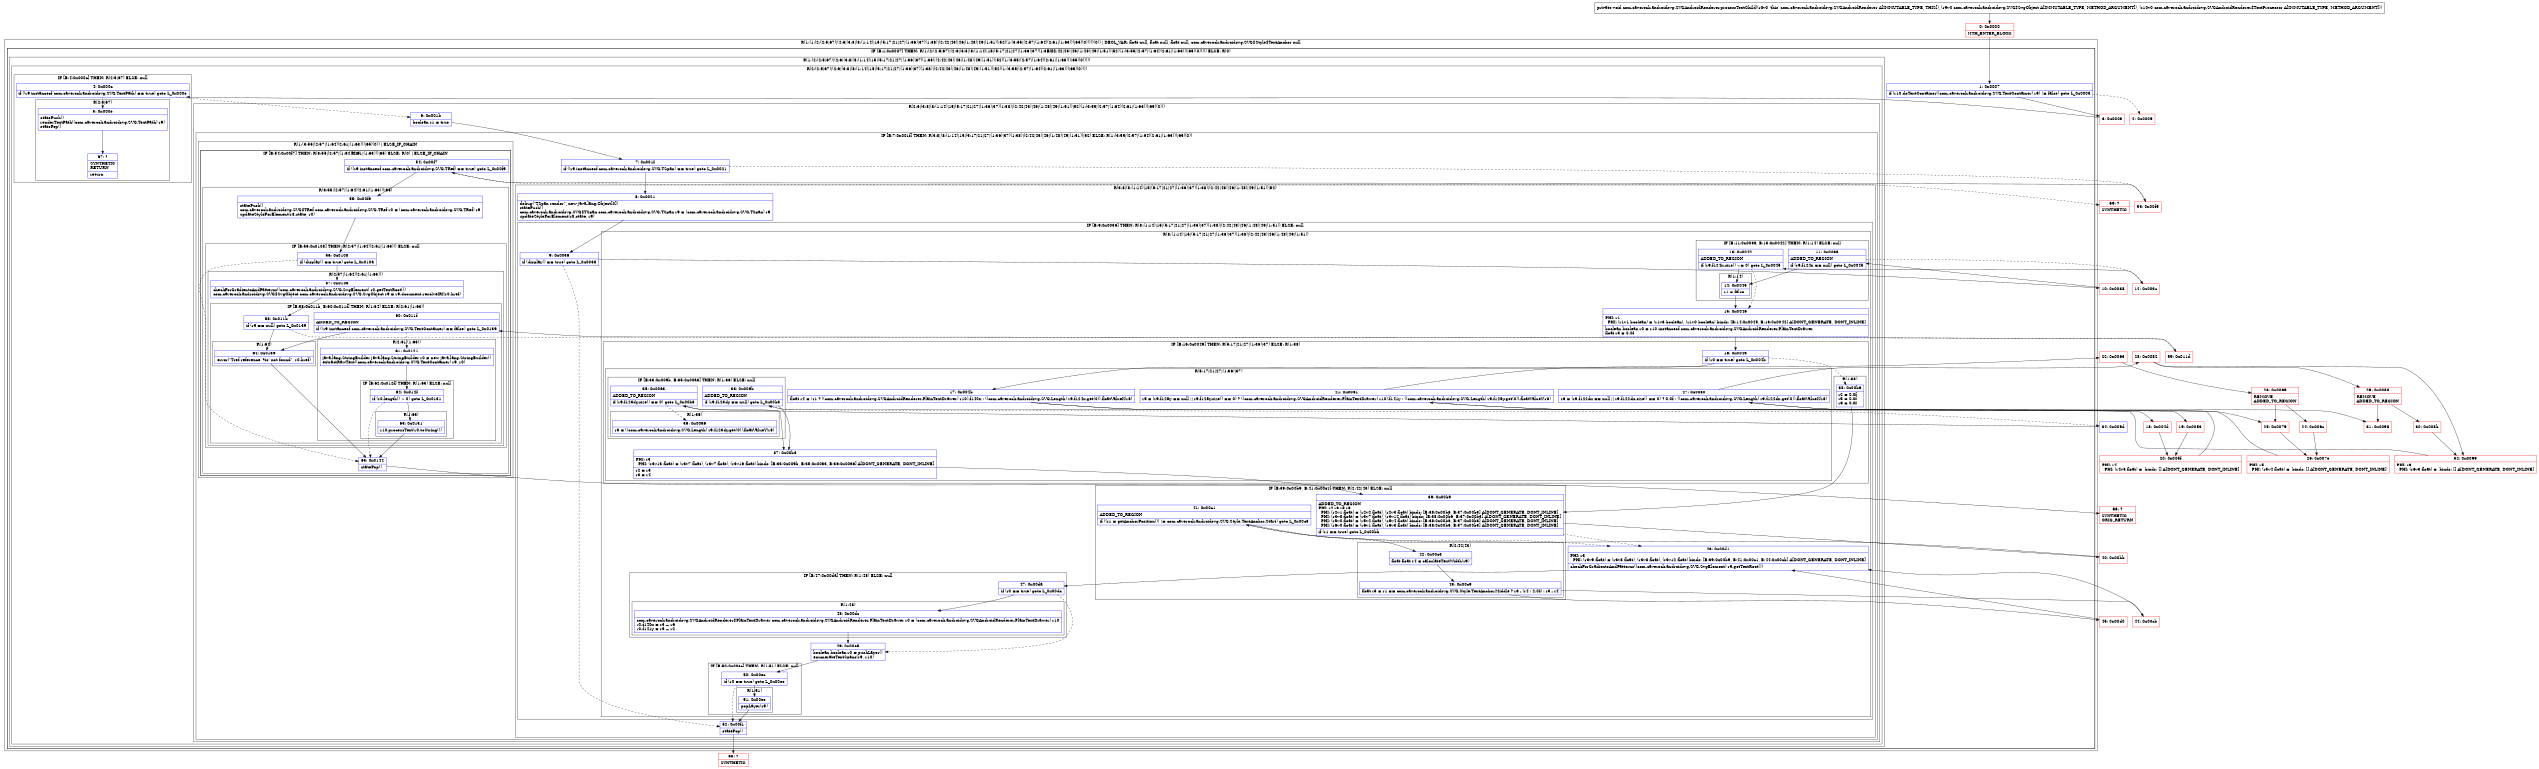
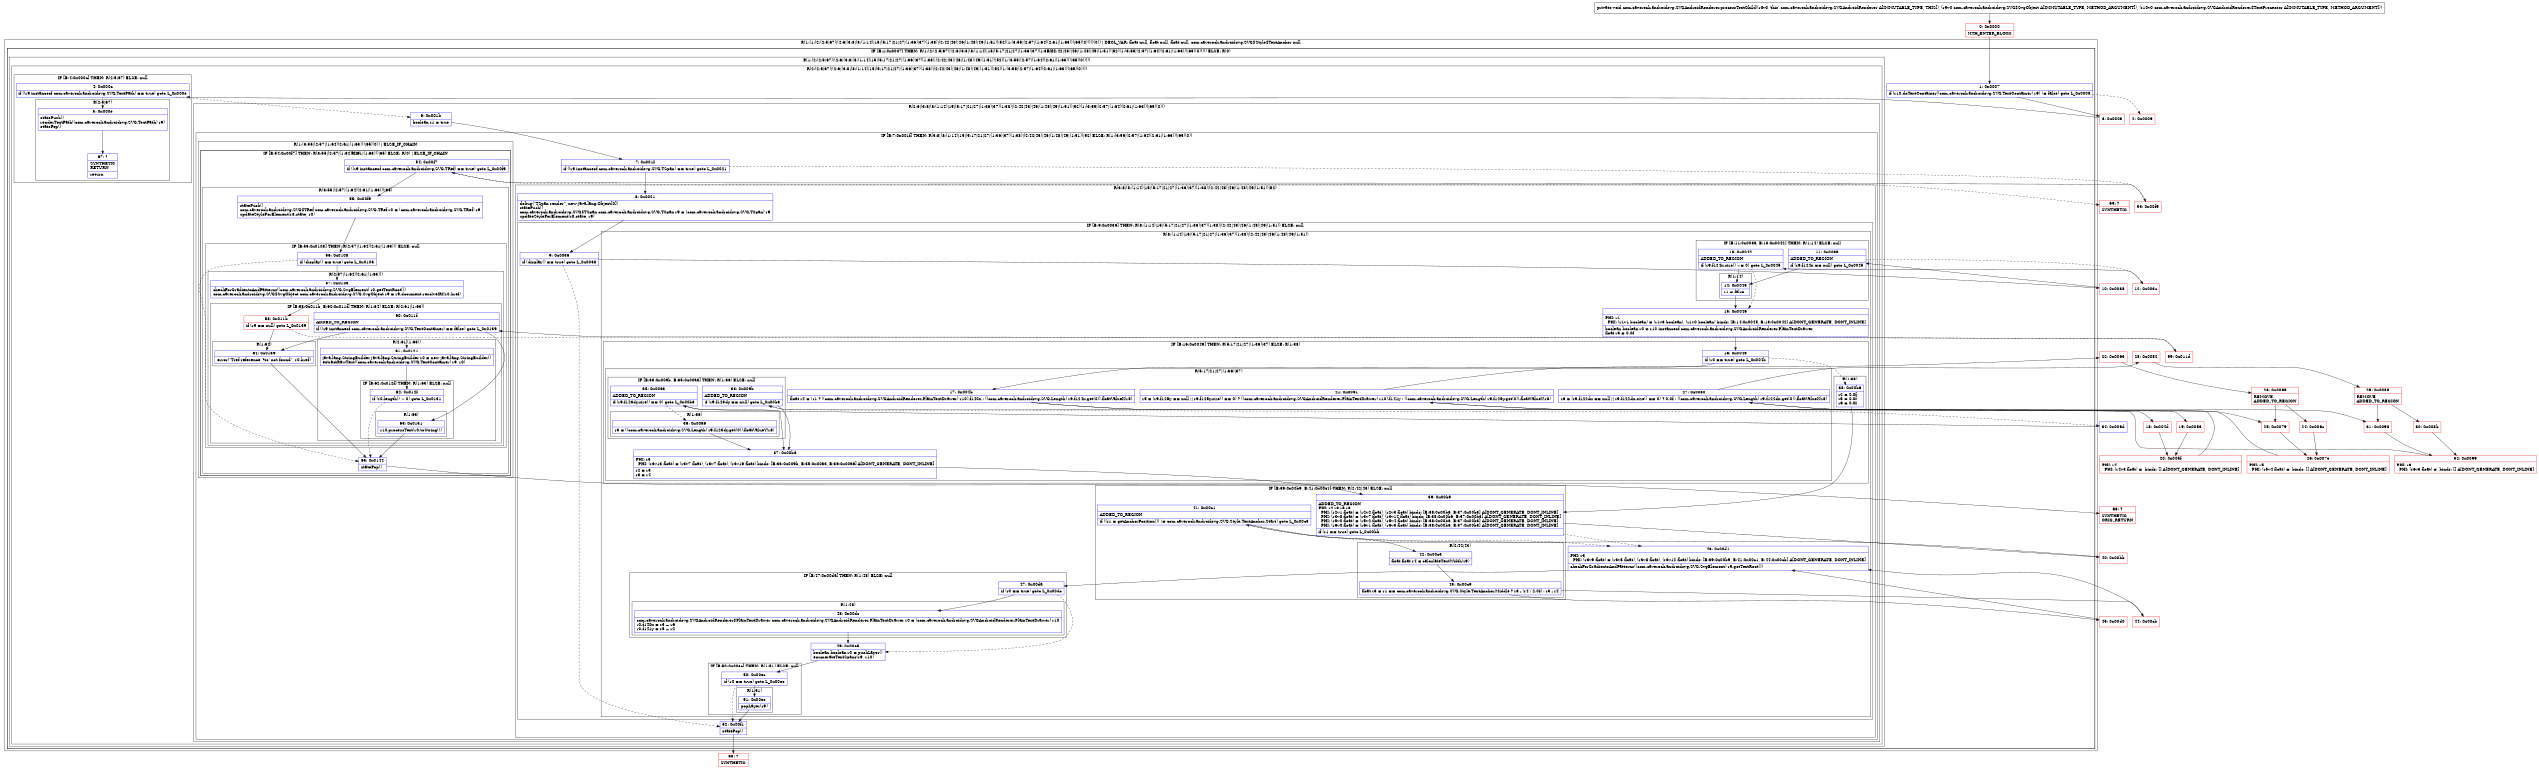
(276, 323) -> (276, 323)
(2331, 367) -> (2406, 445)
(409, 410) -> (489, 384)
none -> (729, 441)
